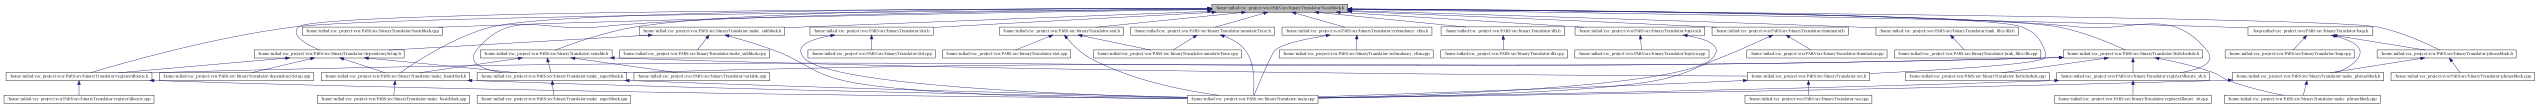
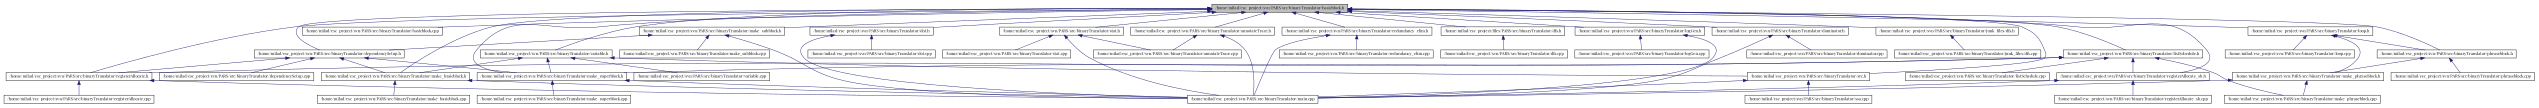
(1503, 31) -> (1503, 31)
(2310, 31) -> (2310, 31)
